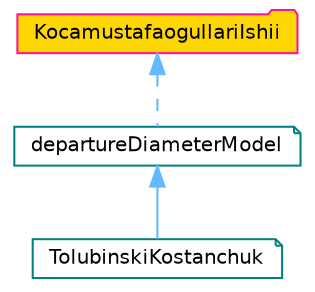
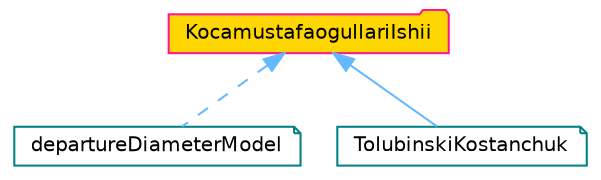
(157, 213) -> (394, 96)
